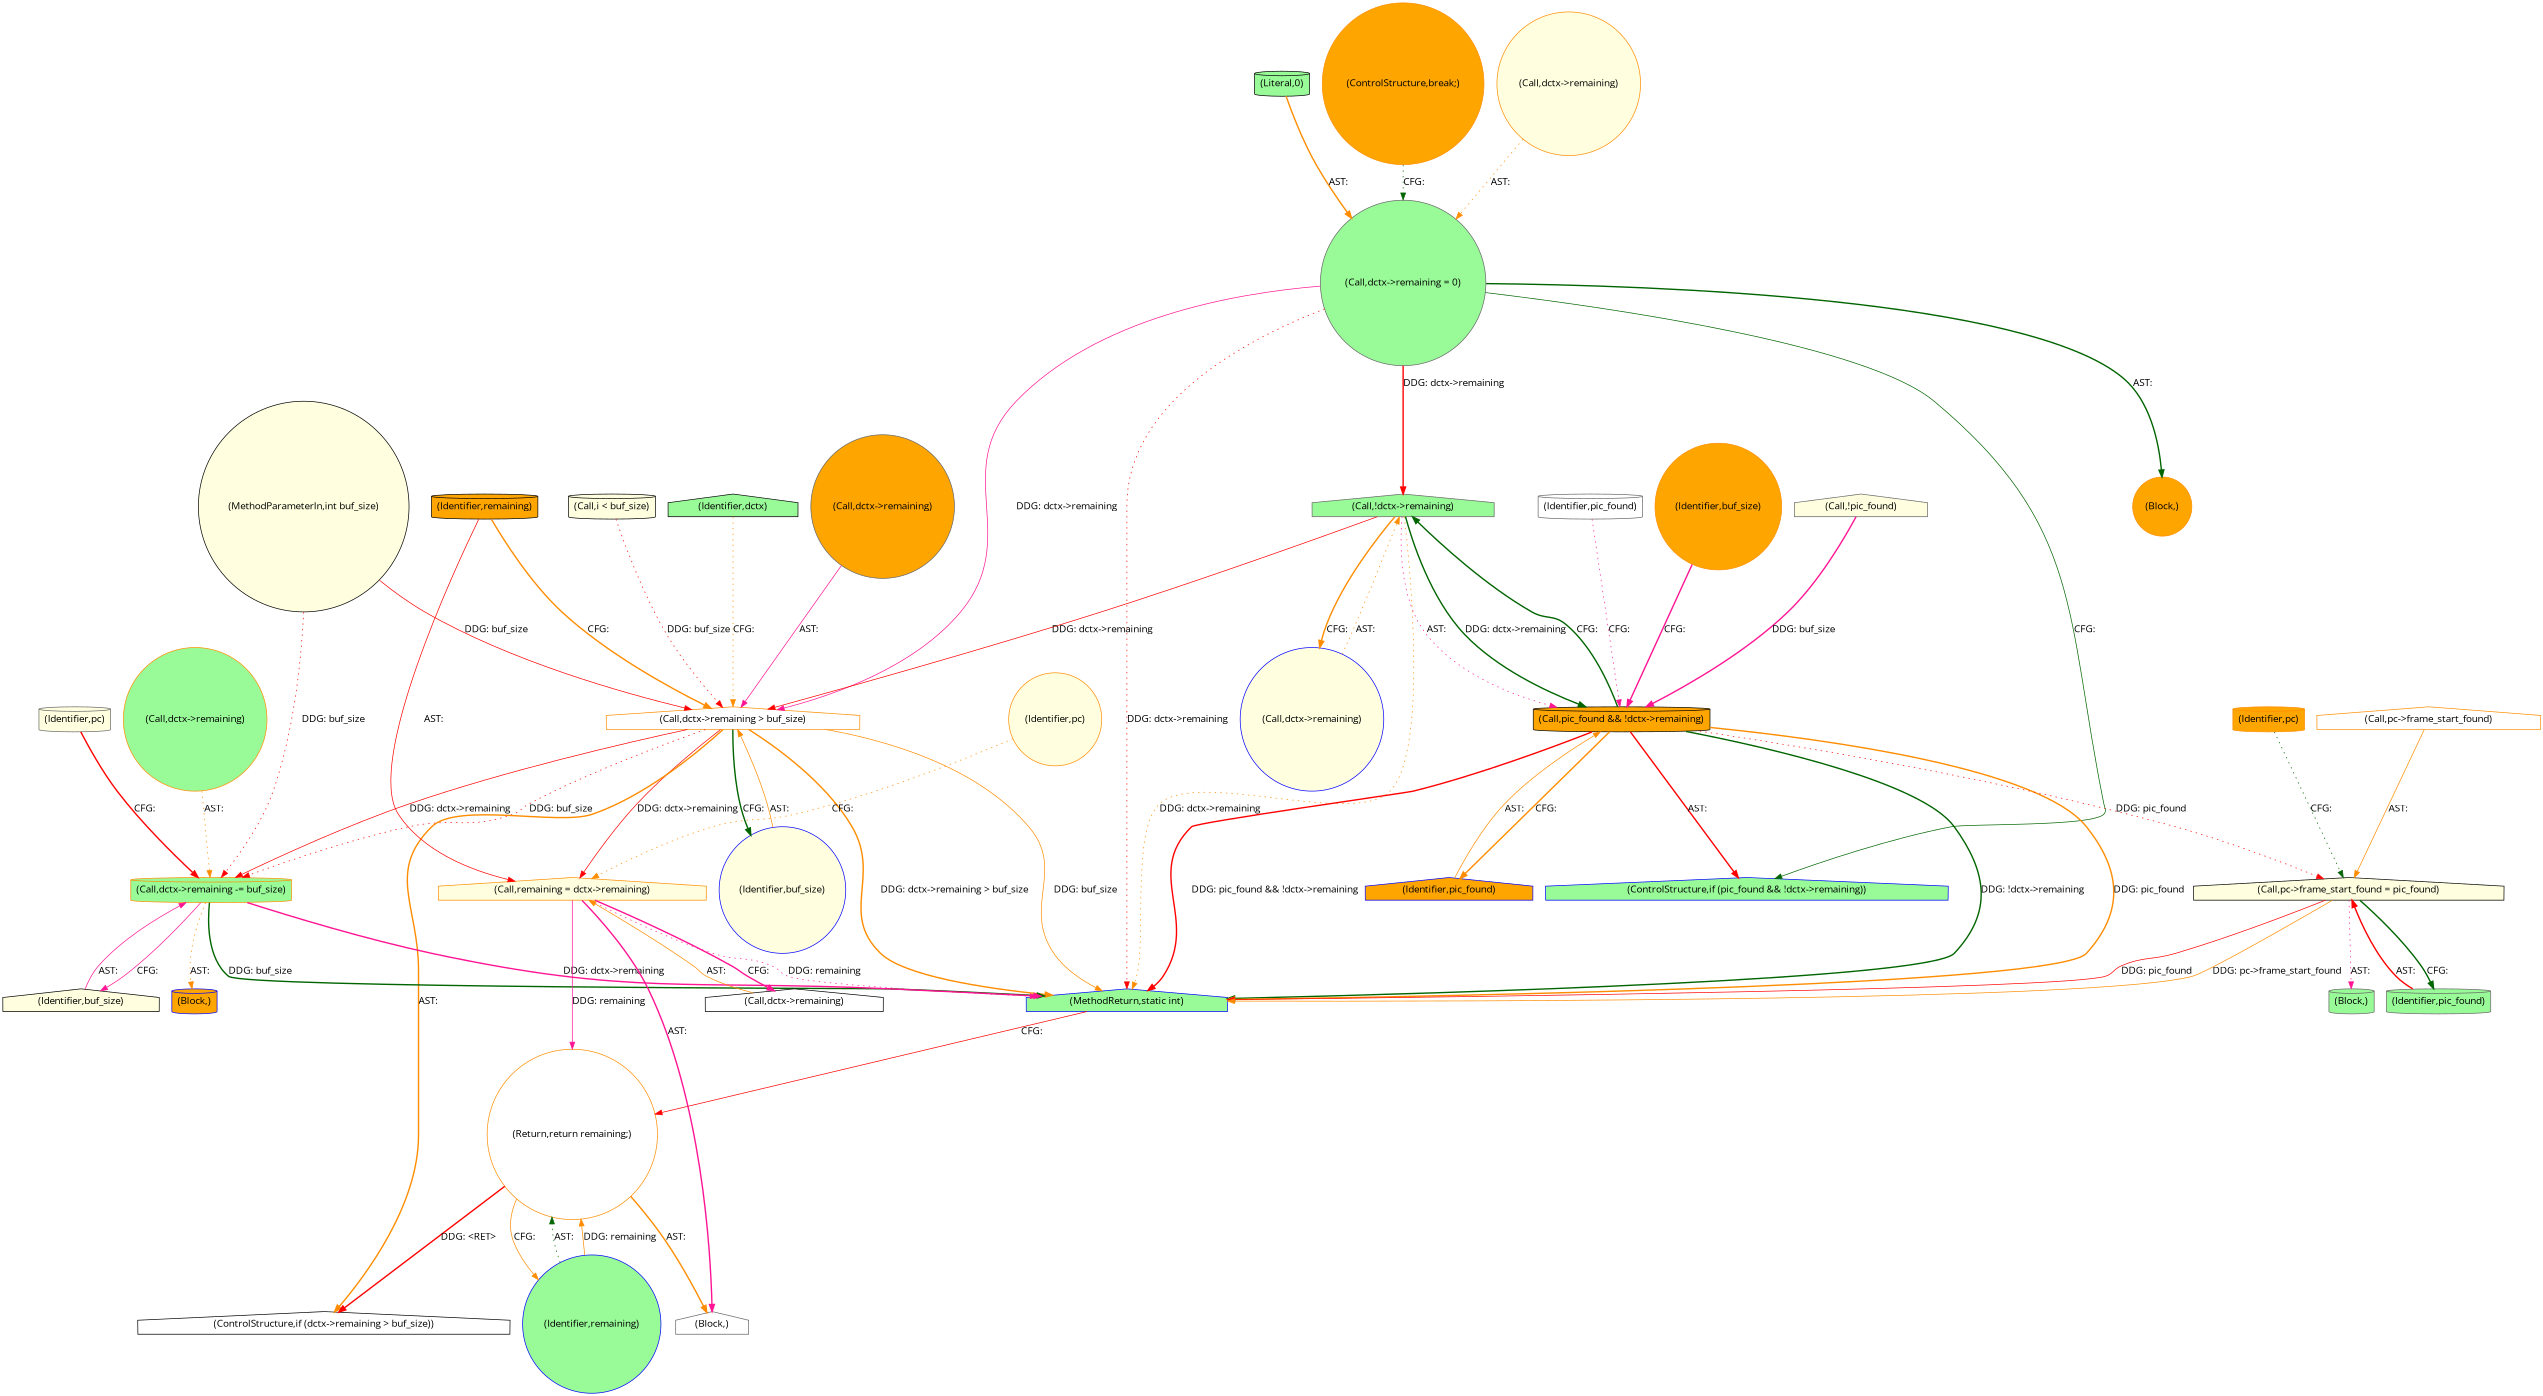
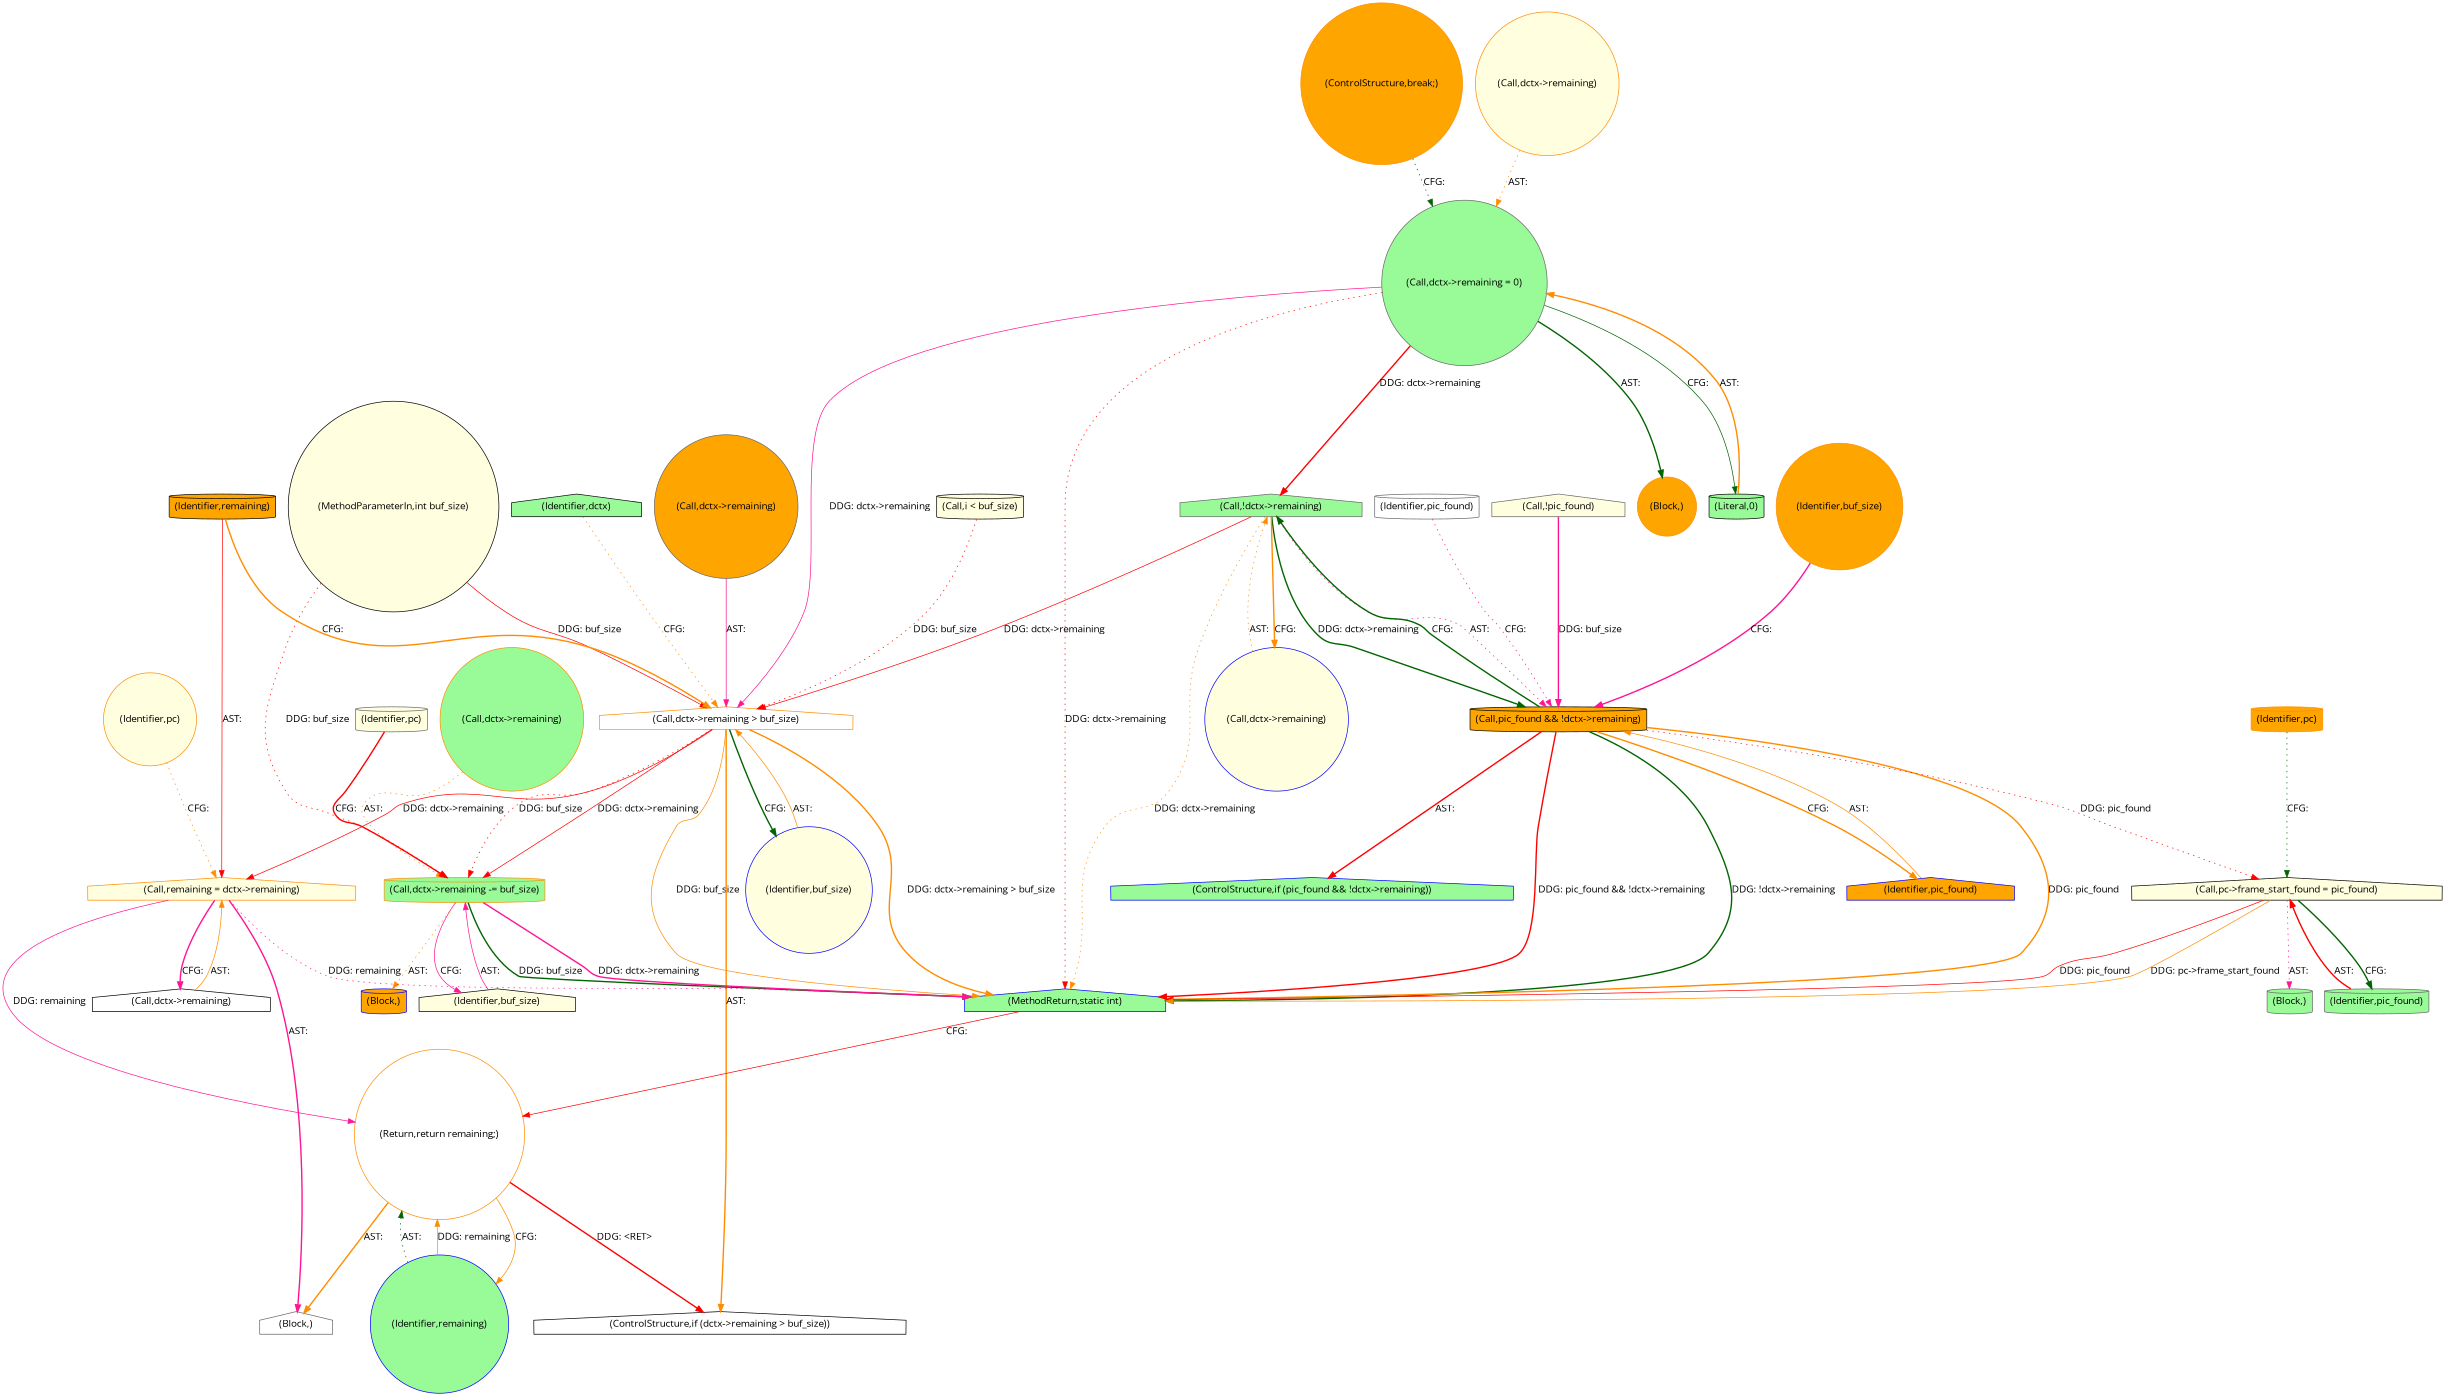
(2039, 526) -> (1668, 369)
(2429, 719) -> none
